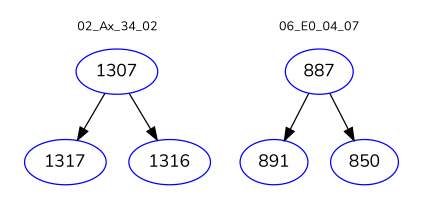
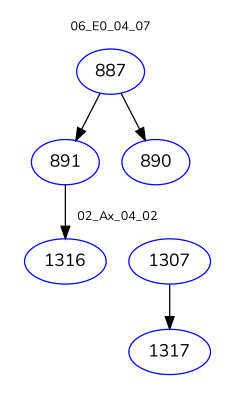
(118, 27) -> (118, 217)
(140, 111) -> (65, 213)
(365, 162) -> (156, 162)
